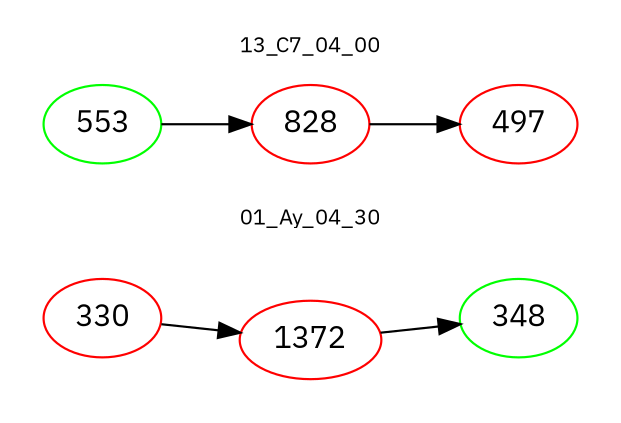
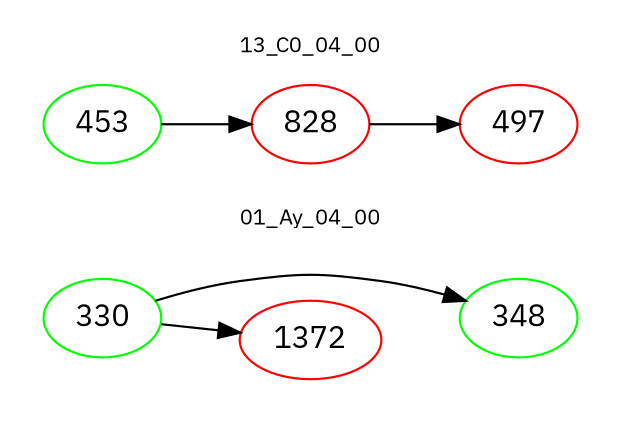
(311, 47) -> (311, 47)
(102, 124) -> (102, 124)
(311, 219) -> (311, 219)
(102, 318) -> (102, 318)
(410, 330) -> (300, 275)
